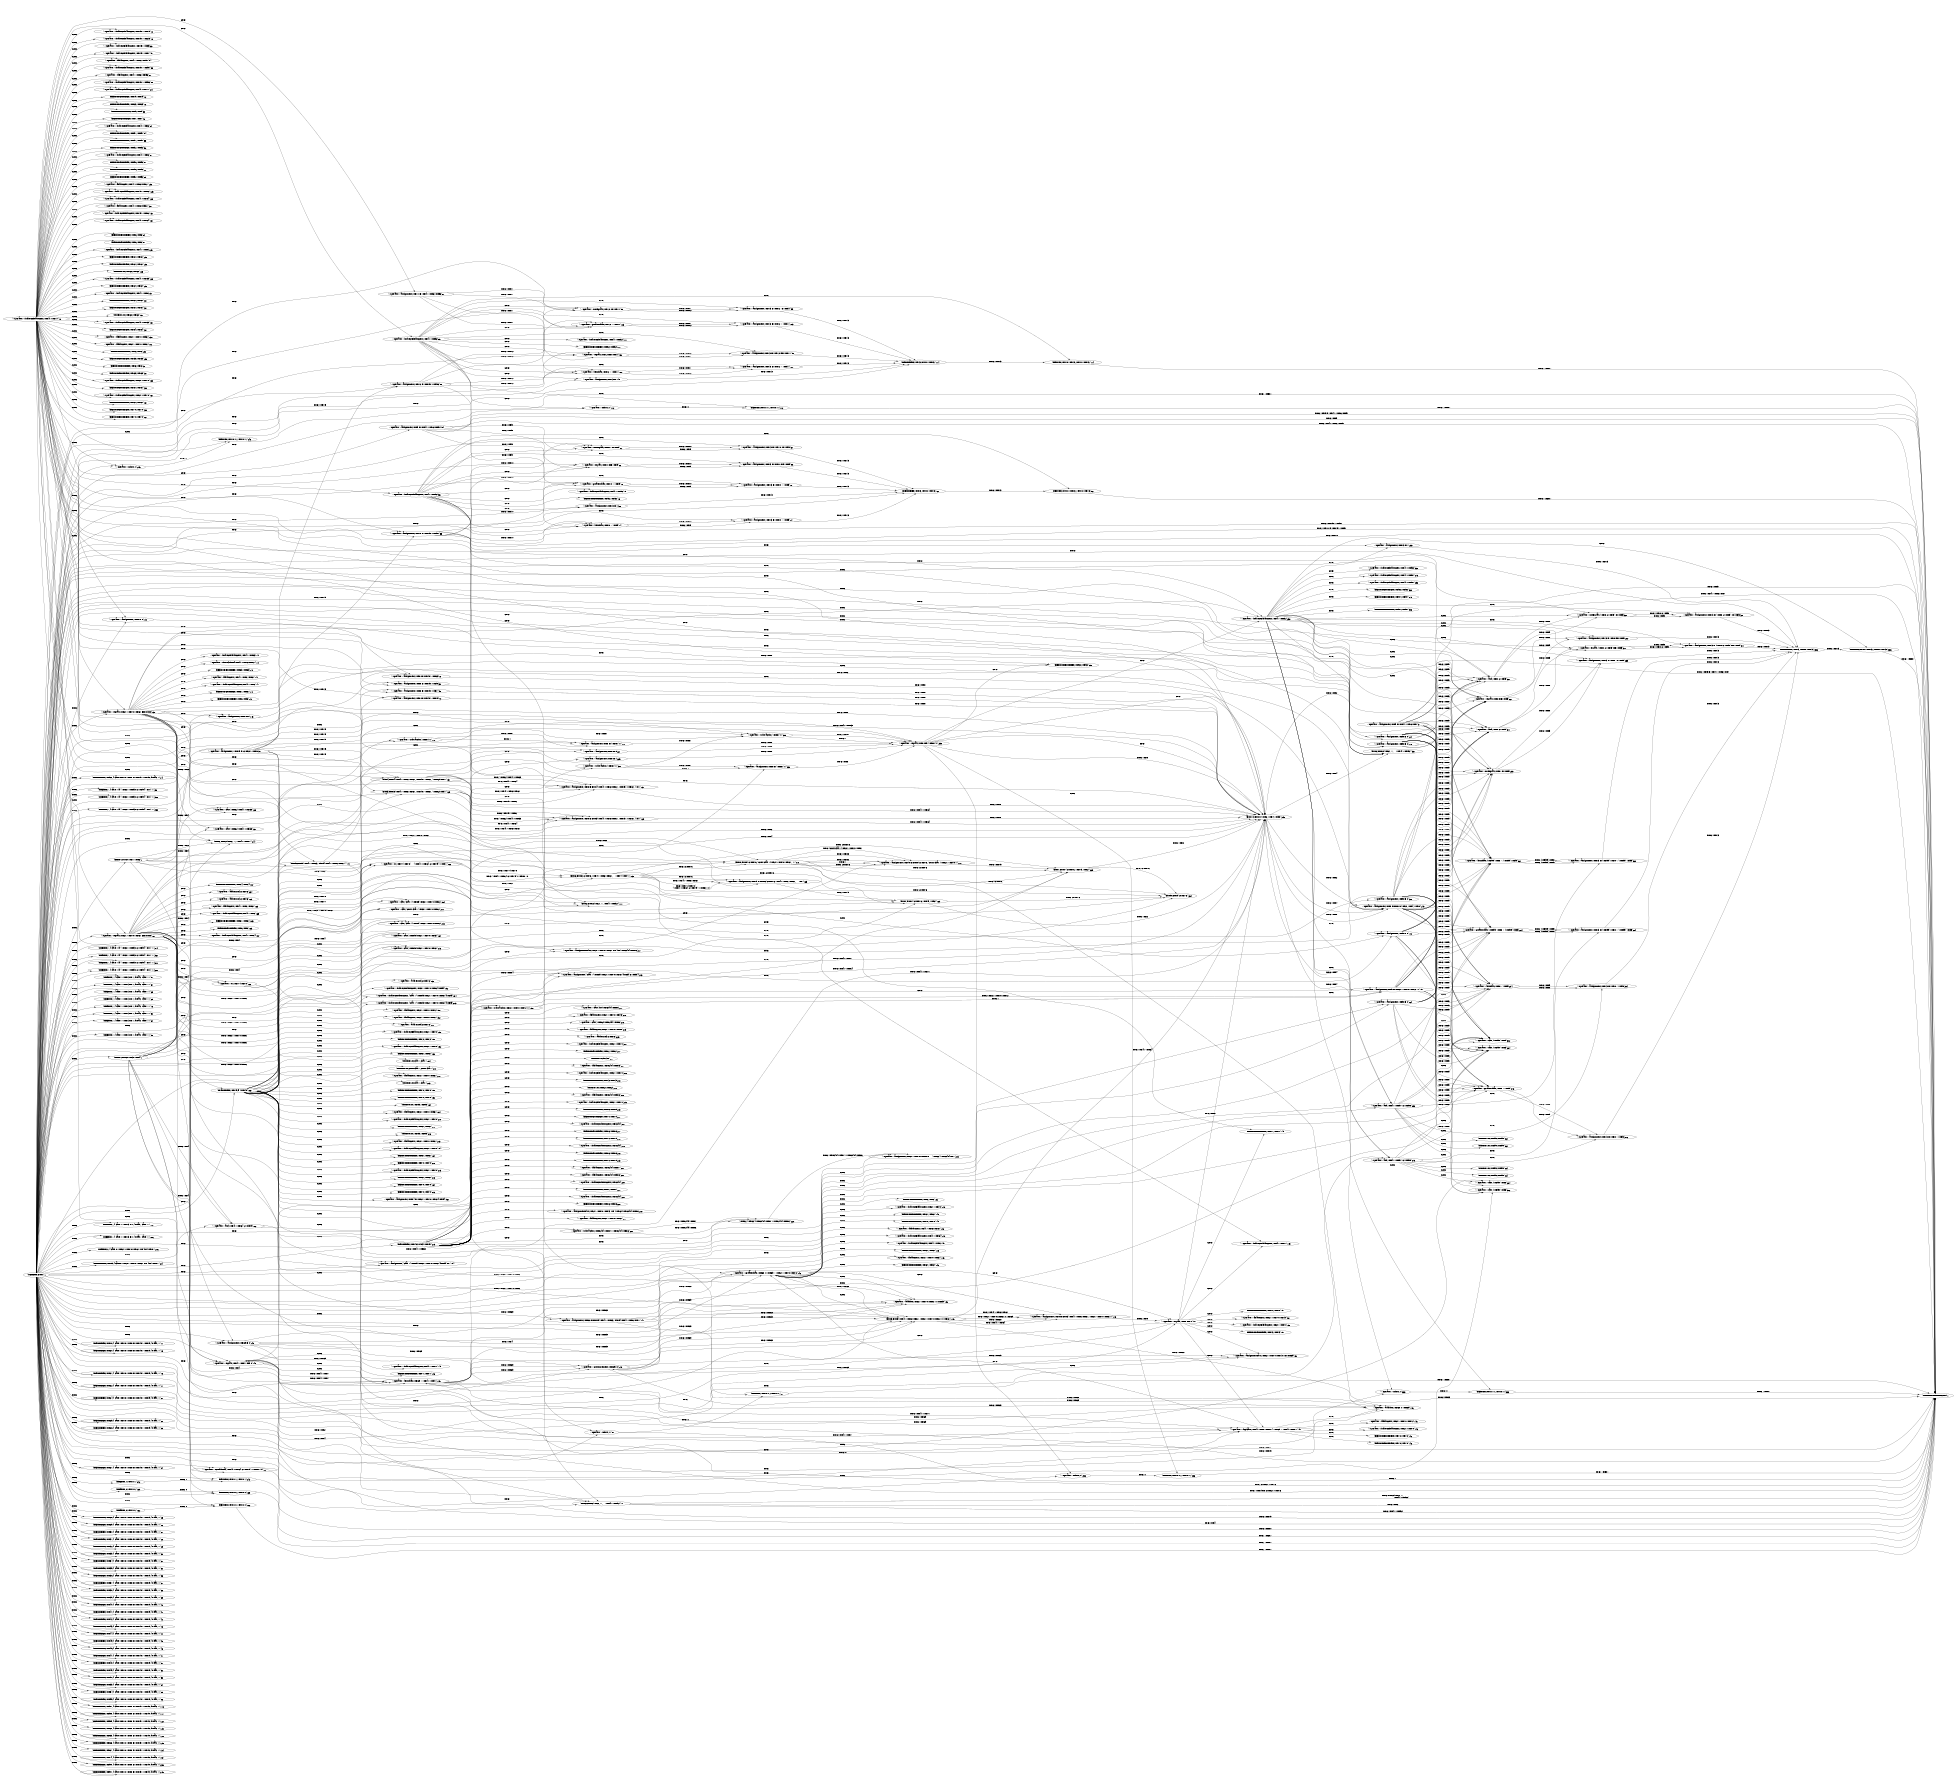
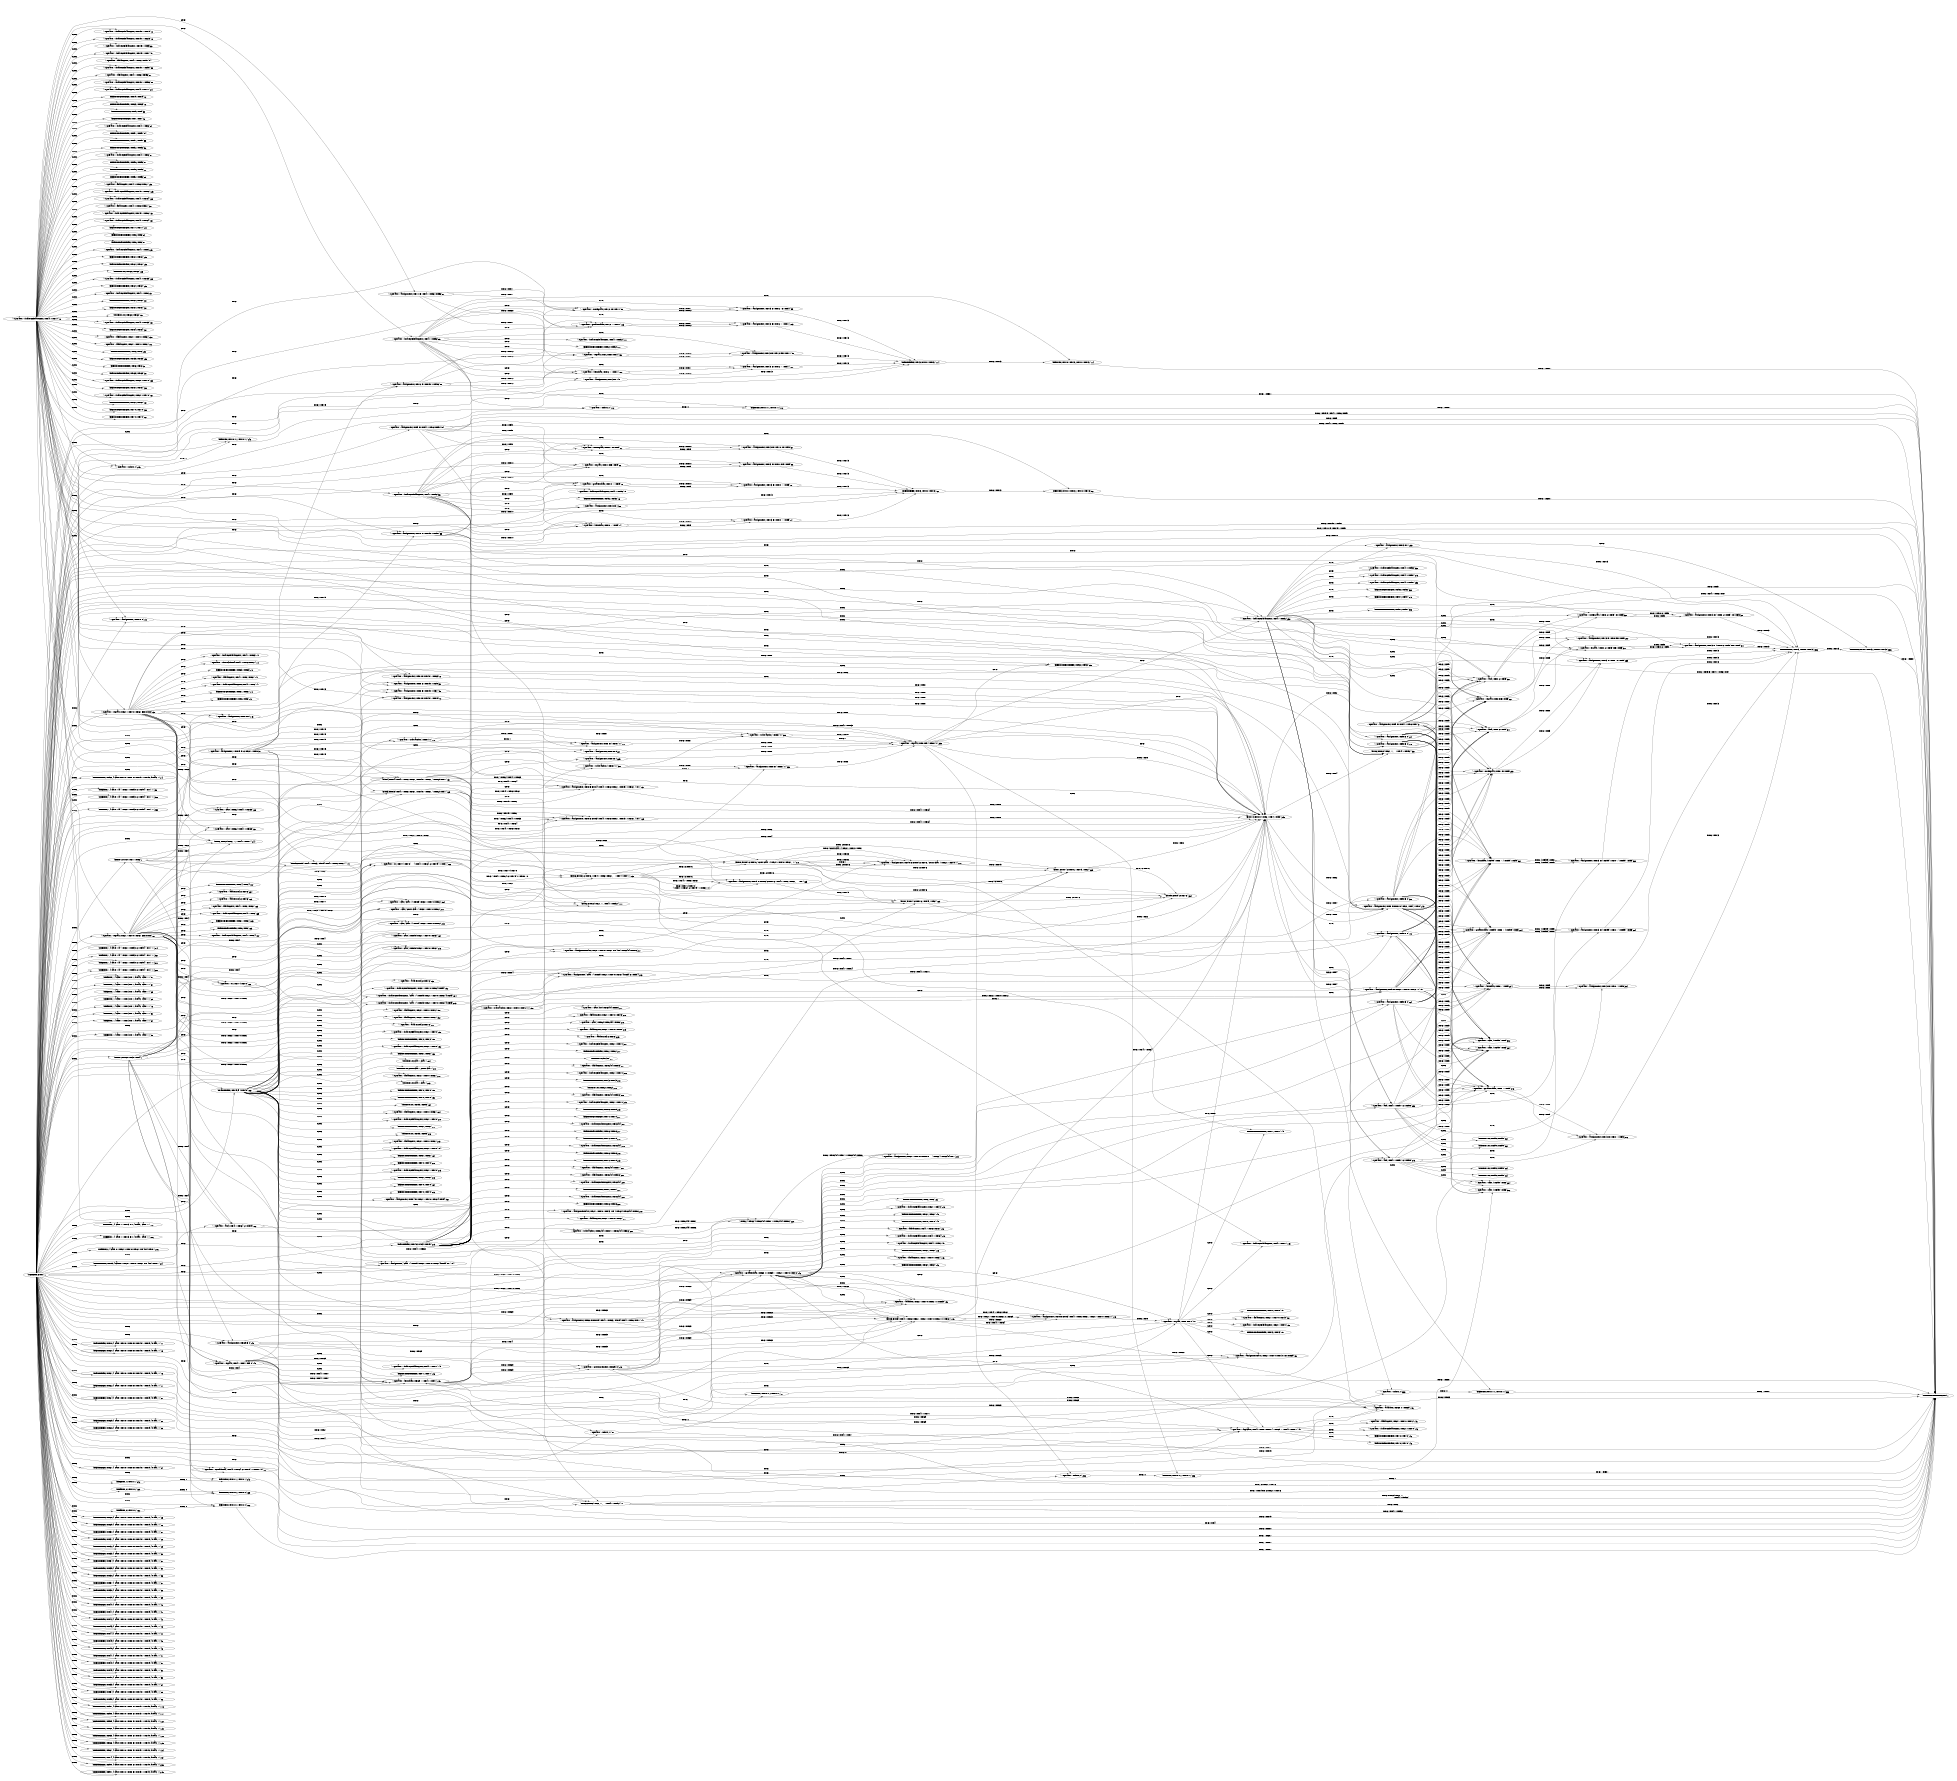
none -> (128, 228)
(507, 311) -> (507, 311)
(509, 459) -> (493, 496)
(279, 1223) -> (281, 1220)
